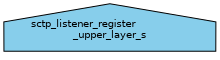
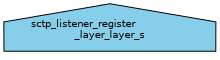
(110, 30) -> (110, 30)
